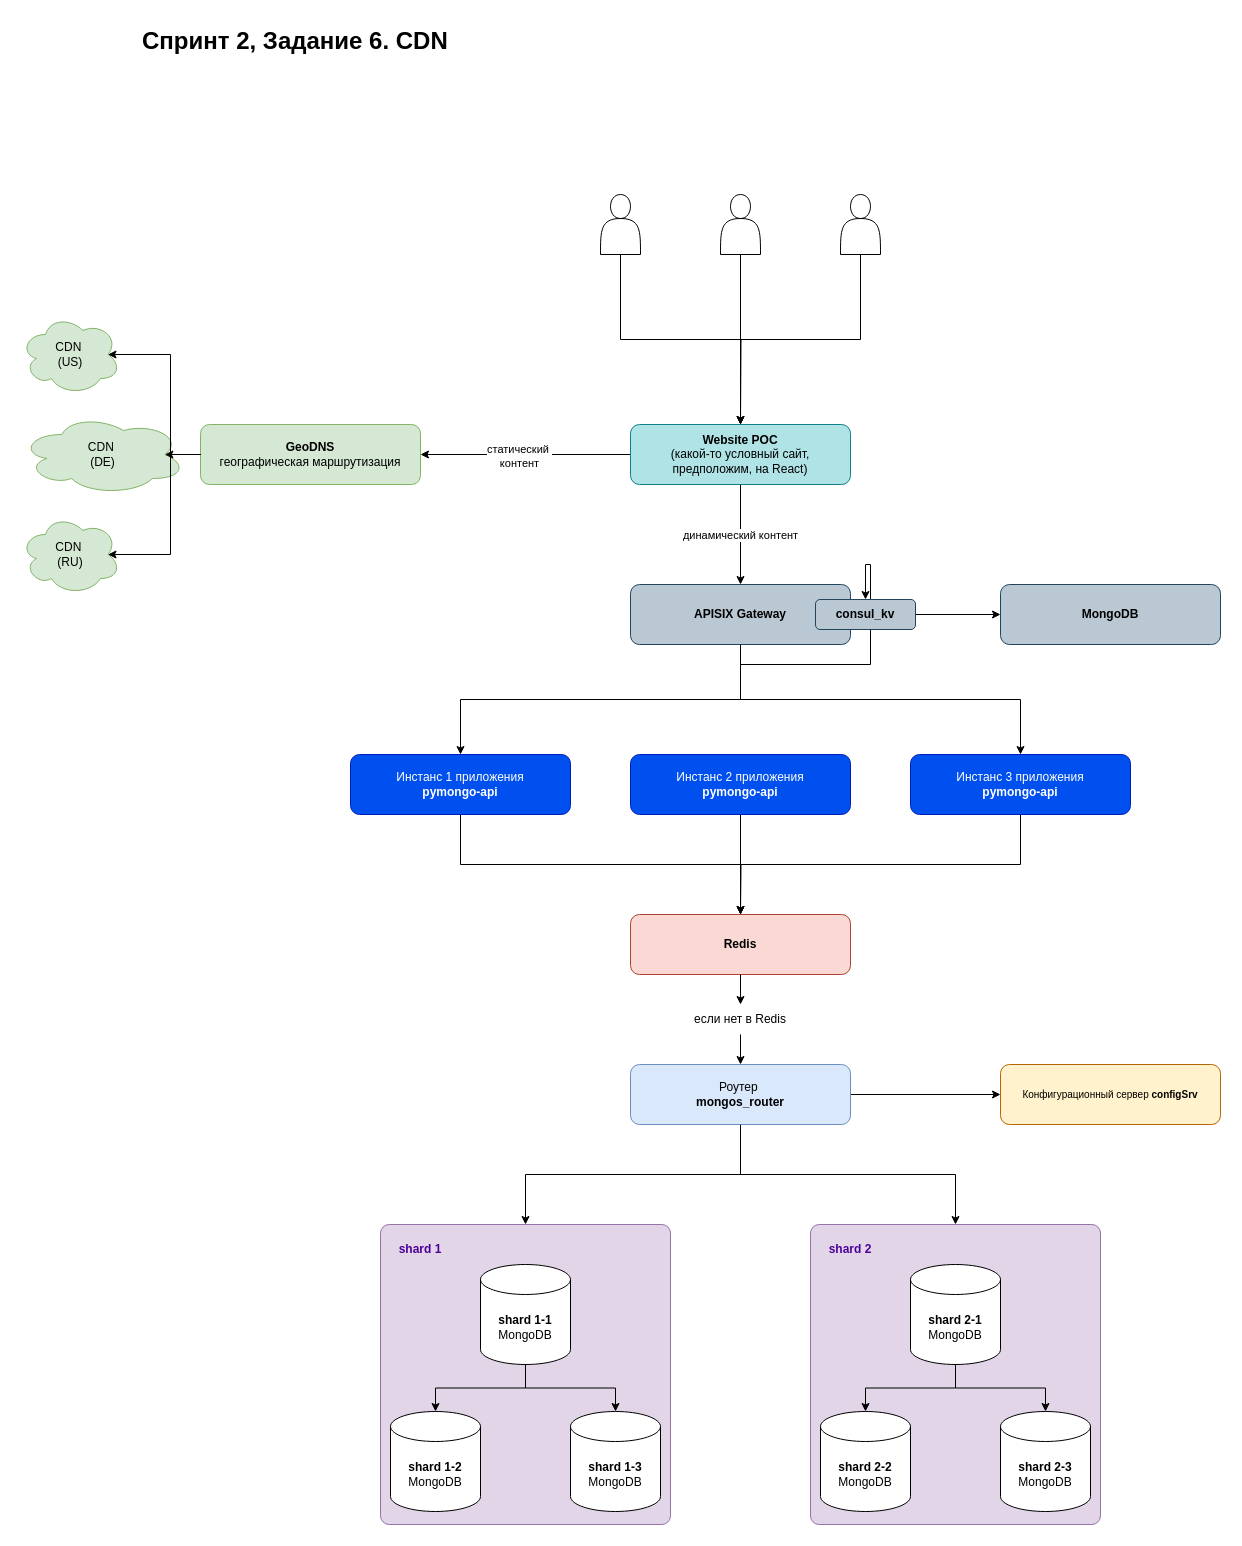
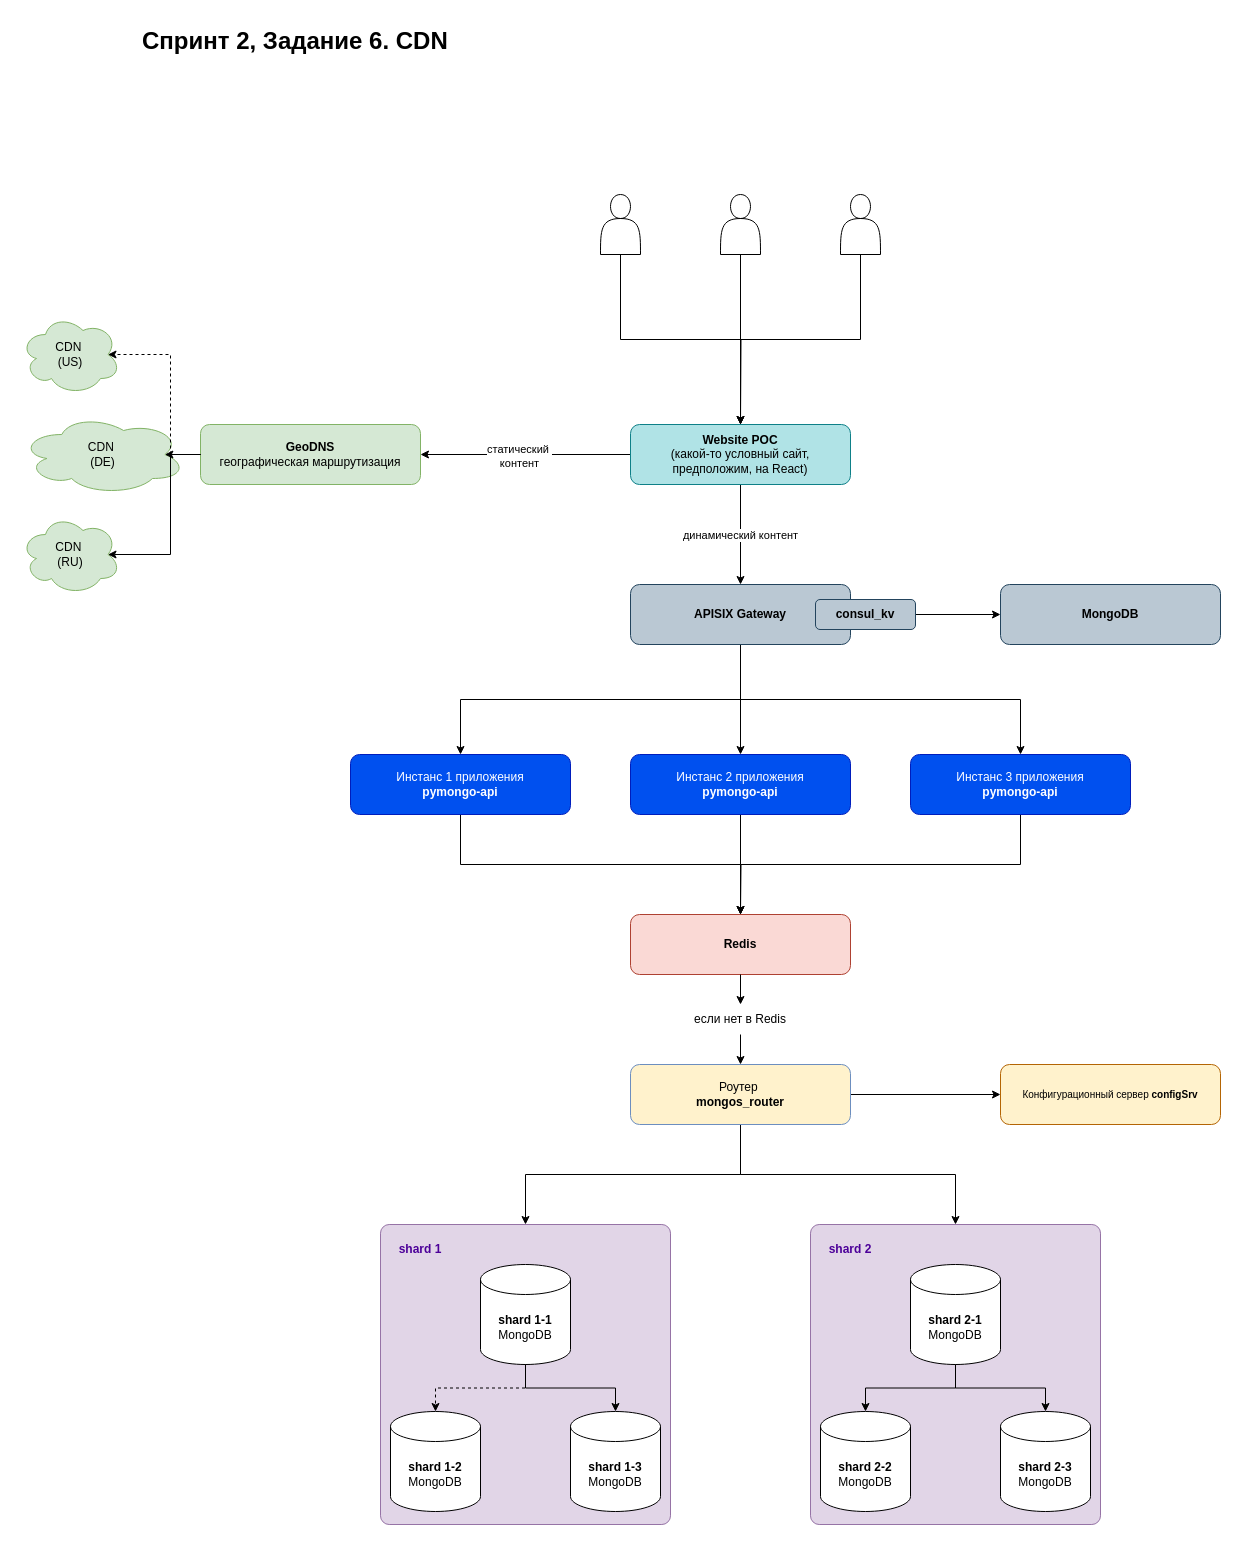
(171, 376) -> (171, 376)
(825, 665) -> (741, 724)
(741, 1095) -> (741, 1095)
(471, 1388) -> (471, 1388)
